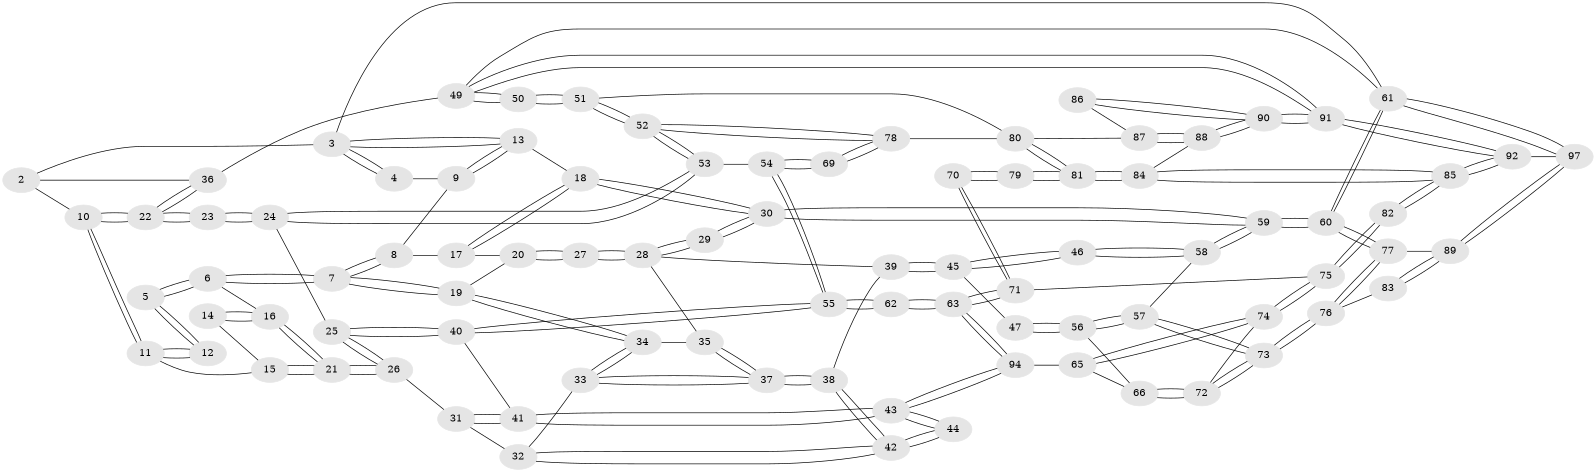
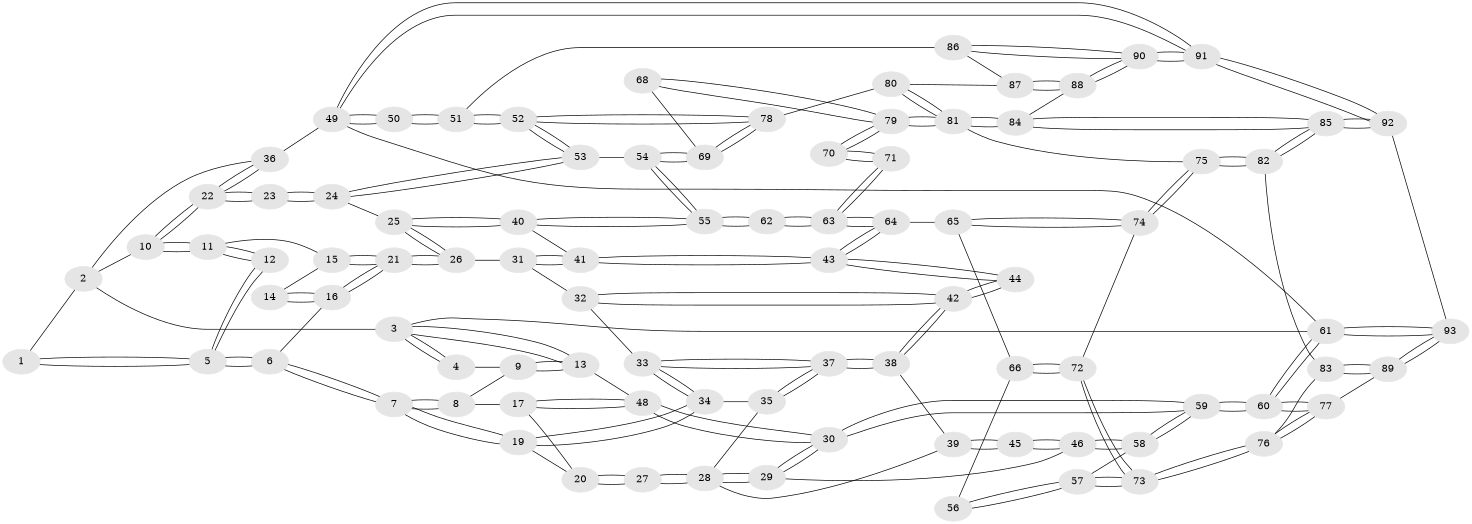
none -> (643, 81)
(804, 94) -> (691, 48)
(1575, 157) -> (1450, 331)
(581, 179) -> (643, 403)
none -> (1279, 270)
(1164, 284) -> (1074, 156)
(1015, 328) -> none
none -> (21, 362)
(1015, 365) -> (891, 222)
none -> (926, 478)
